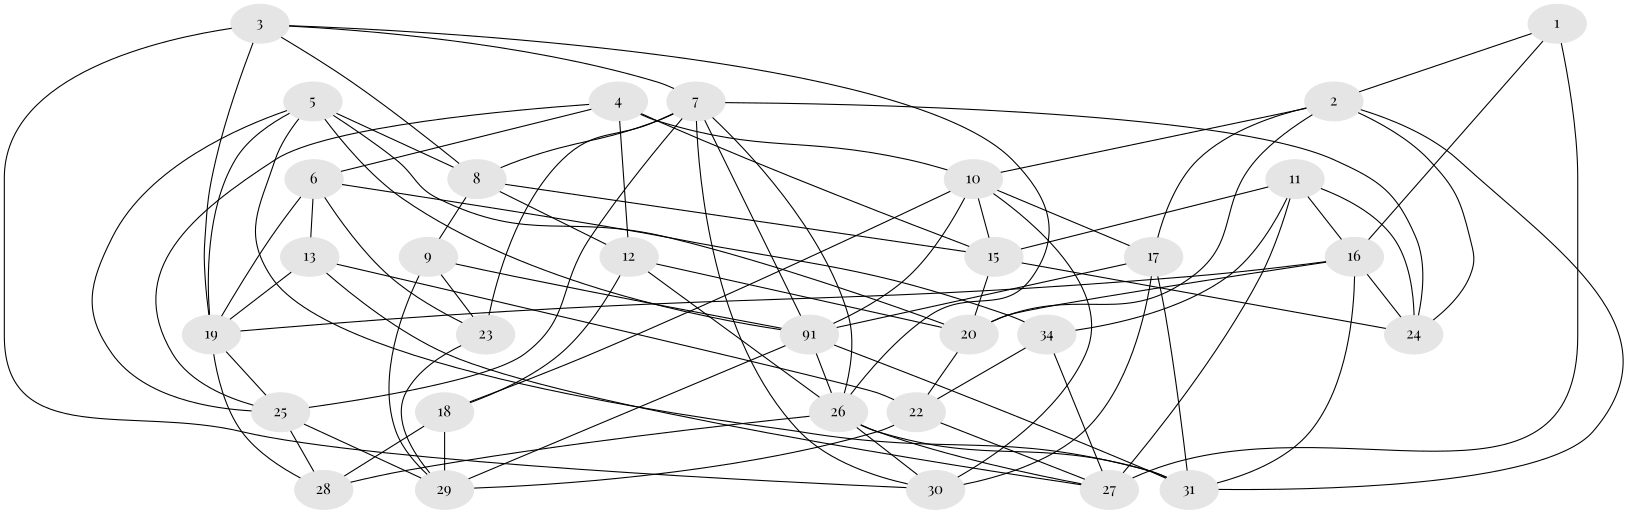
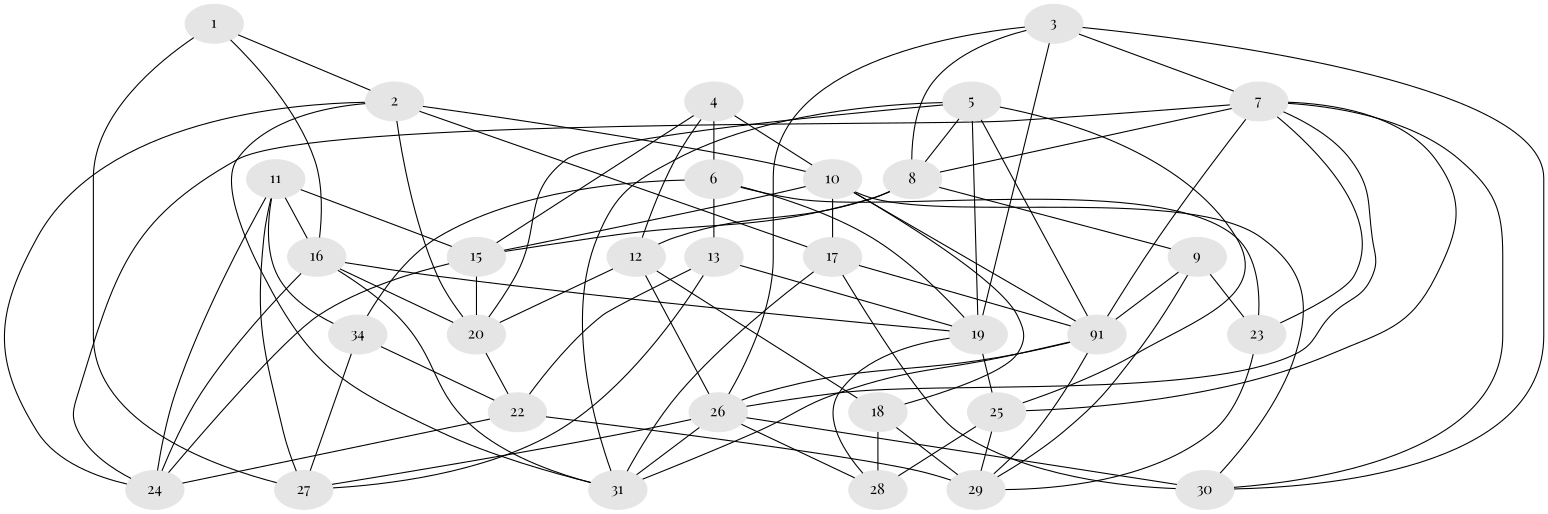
(265, 167) -> none
(980, 438) -> (336, 451)
